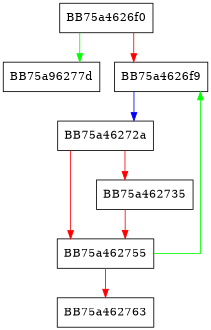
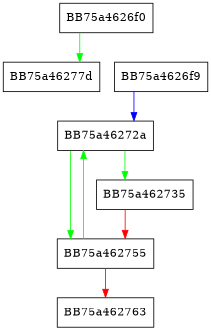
(134, 43) -> none
(52, 77) -> (52, 77)
(125, 161) -> (125, 161)
(71, 191) -> (71, 191)
(200, 200) -> (84, 199)
